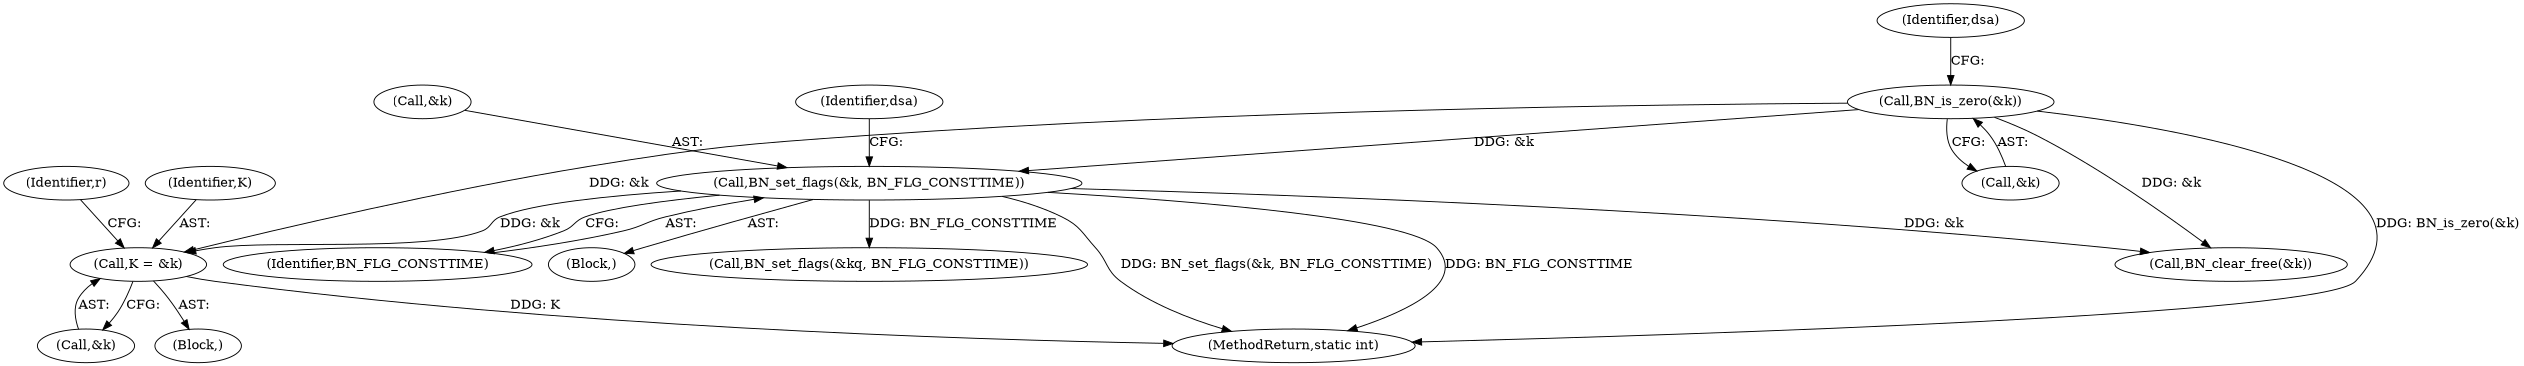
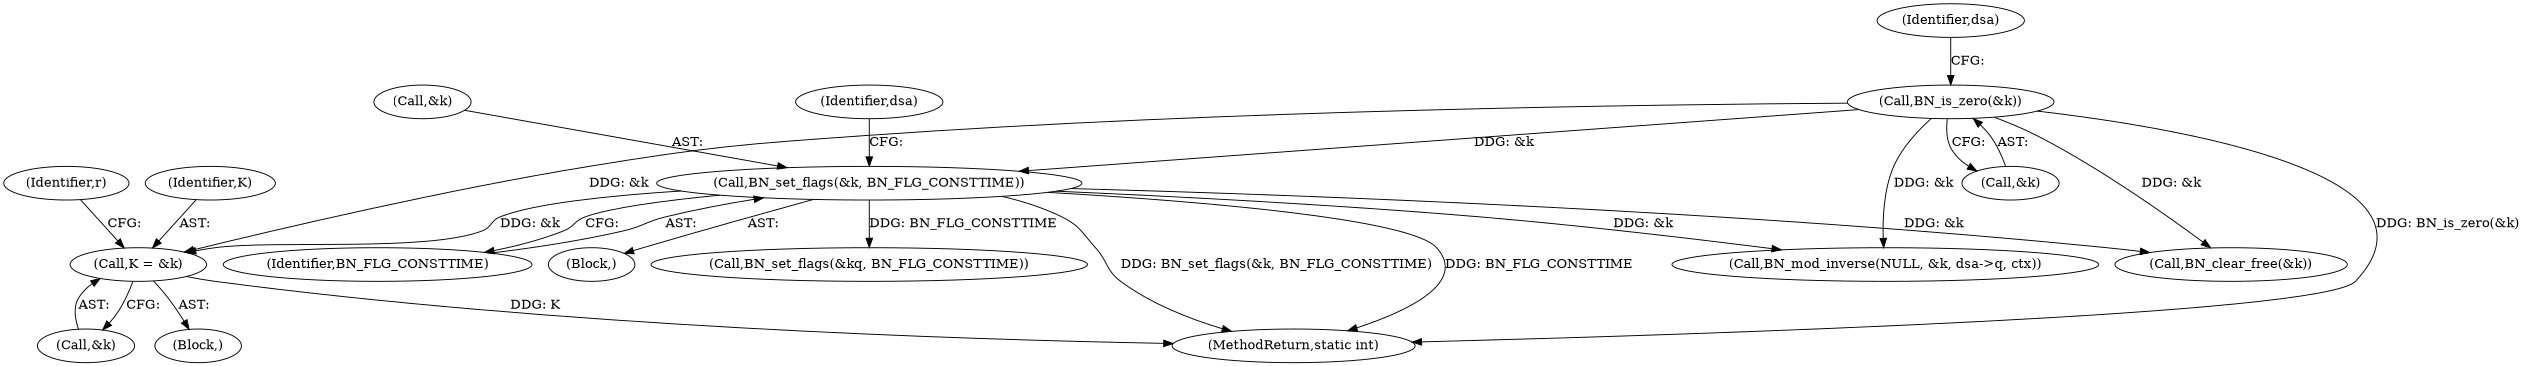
none -> (1885, 265)
